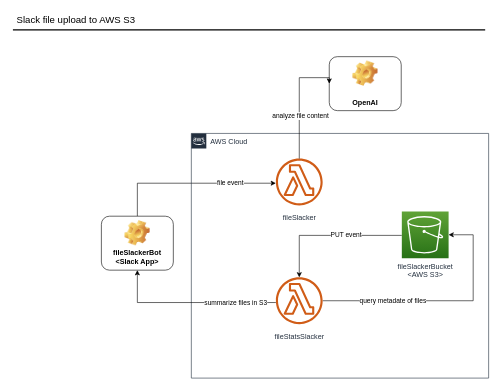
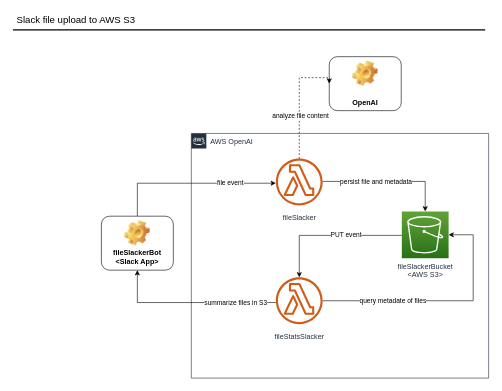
(299, 103) -> (299, 103)
(227, 142) -> (230, 142)
none -> (374, 182)
